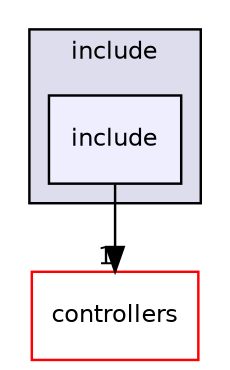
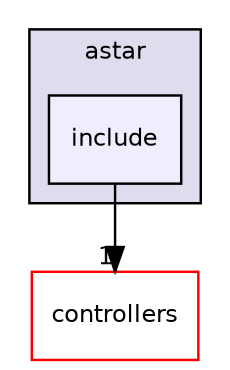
(115, 53) -> (115, 53)
